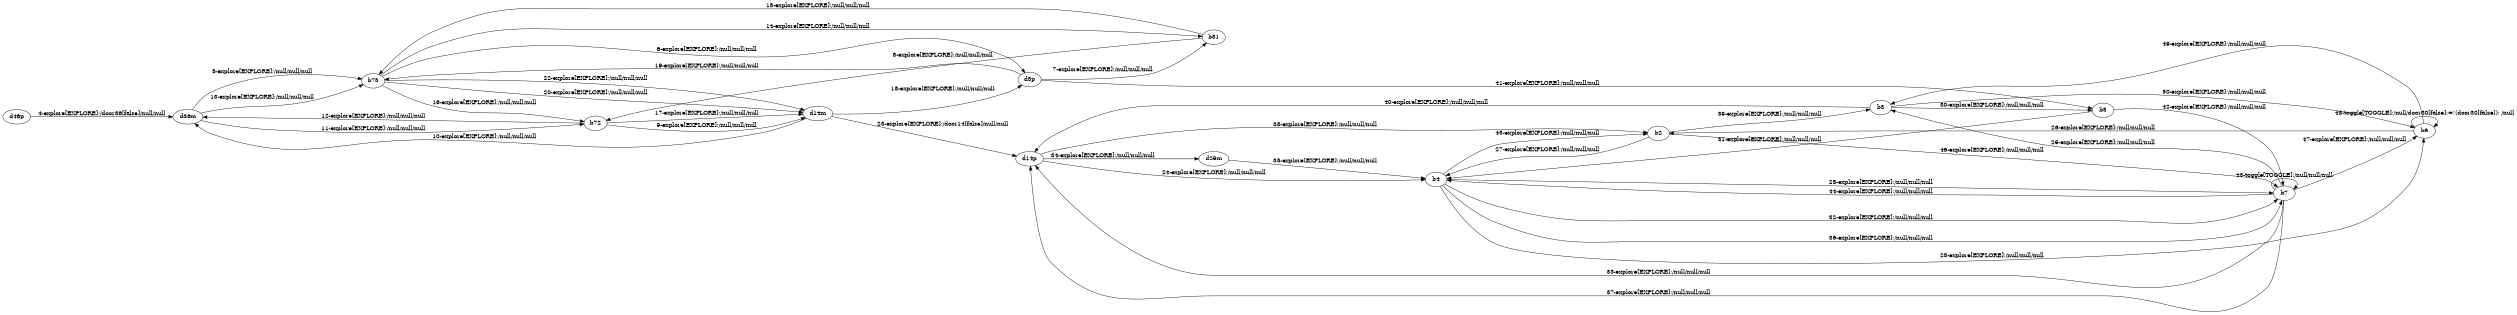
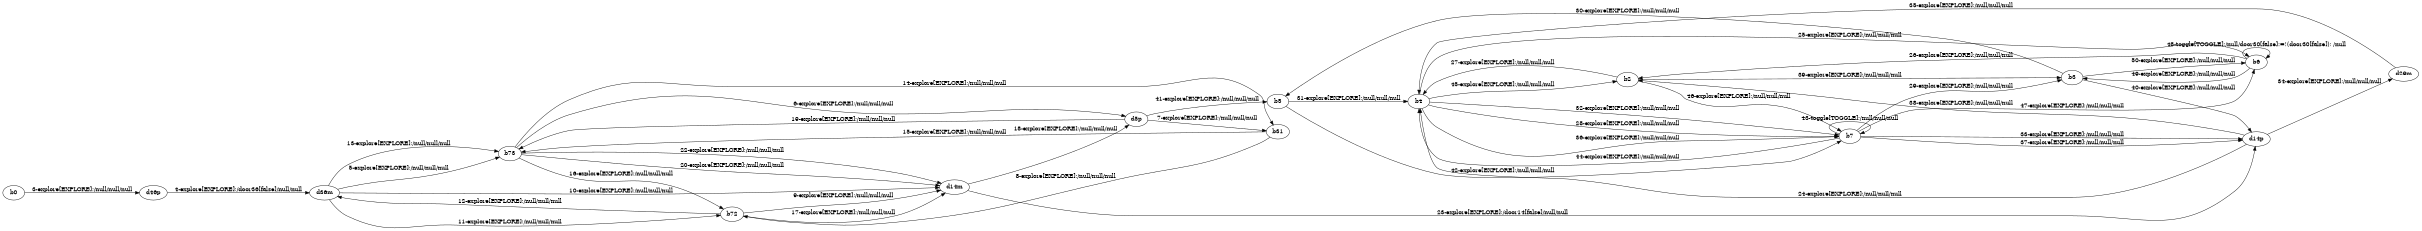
(502, 142) -> (637, 194)
none -> (14, 193)
